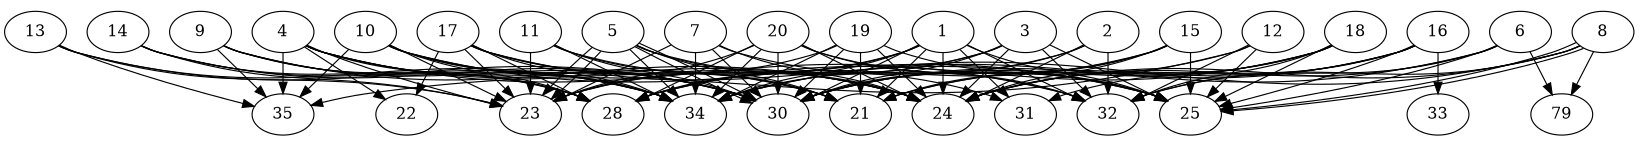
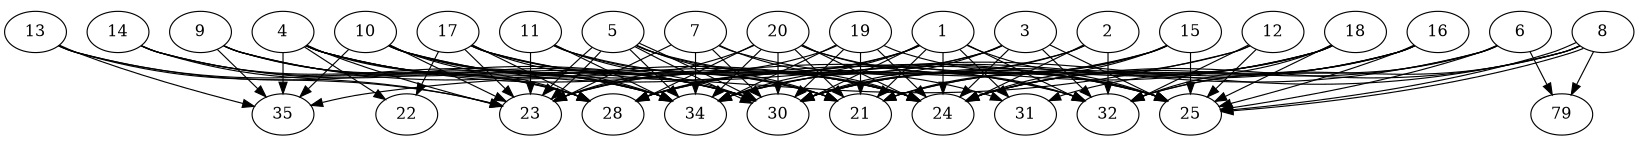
none -> (815, 69)
(1438, 114) -> none
